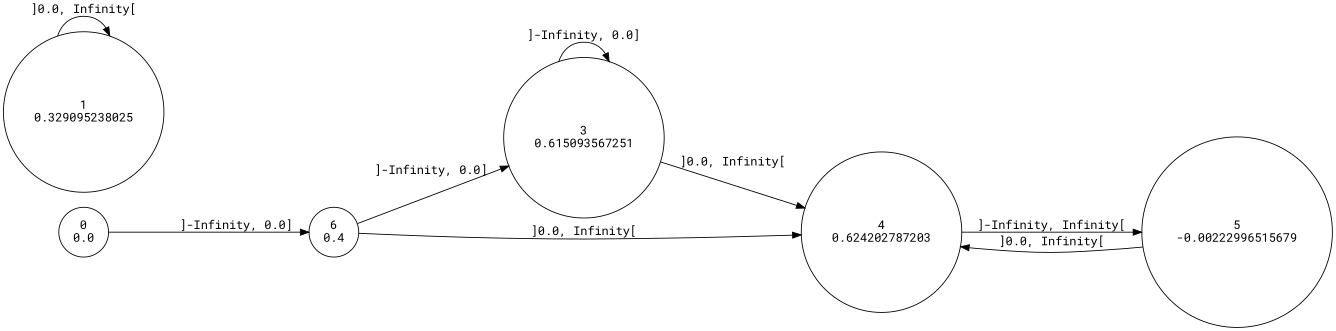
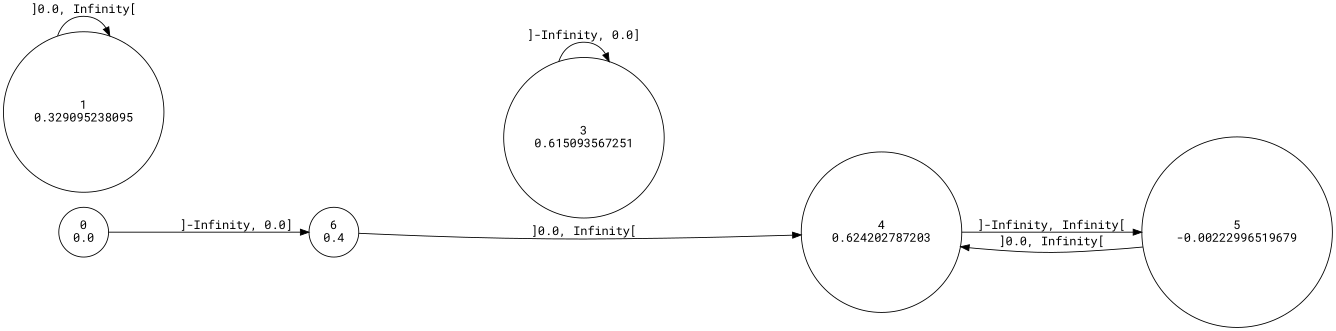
(84, 112) -> (84, 112)
(729, 184) -> none
(429, 196) -> none
(1237, 232) -> (1237, 232)
